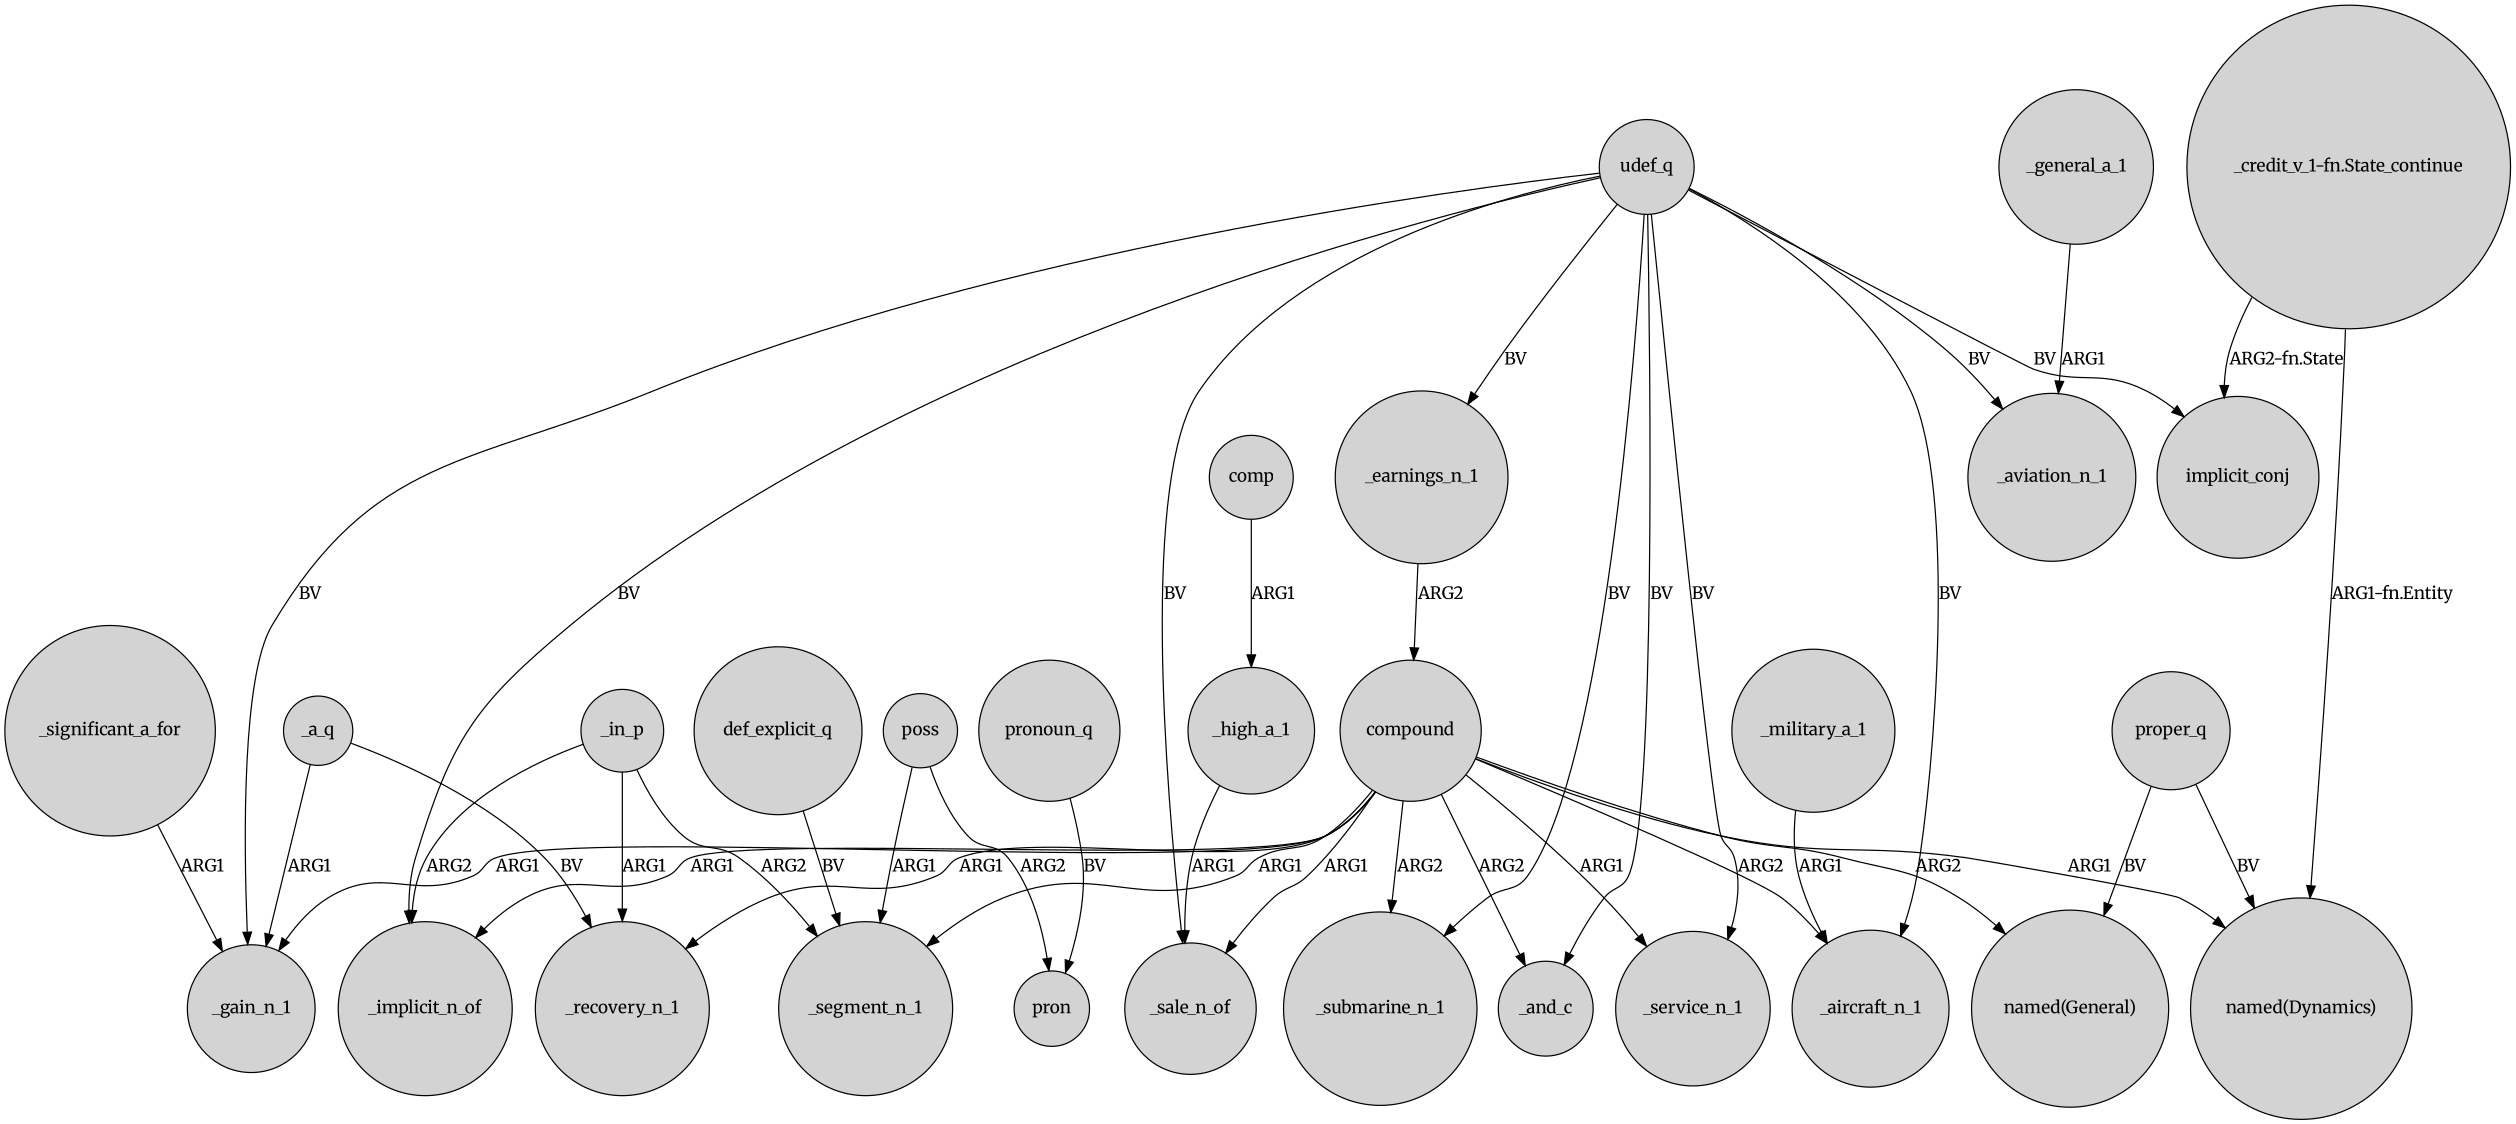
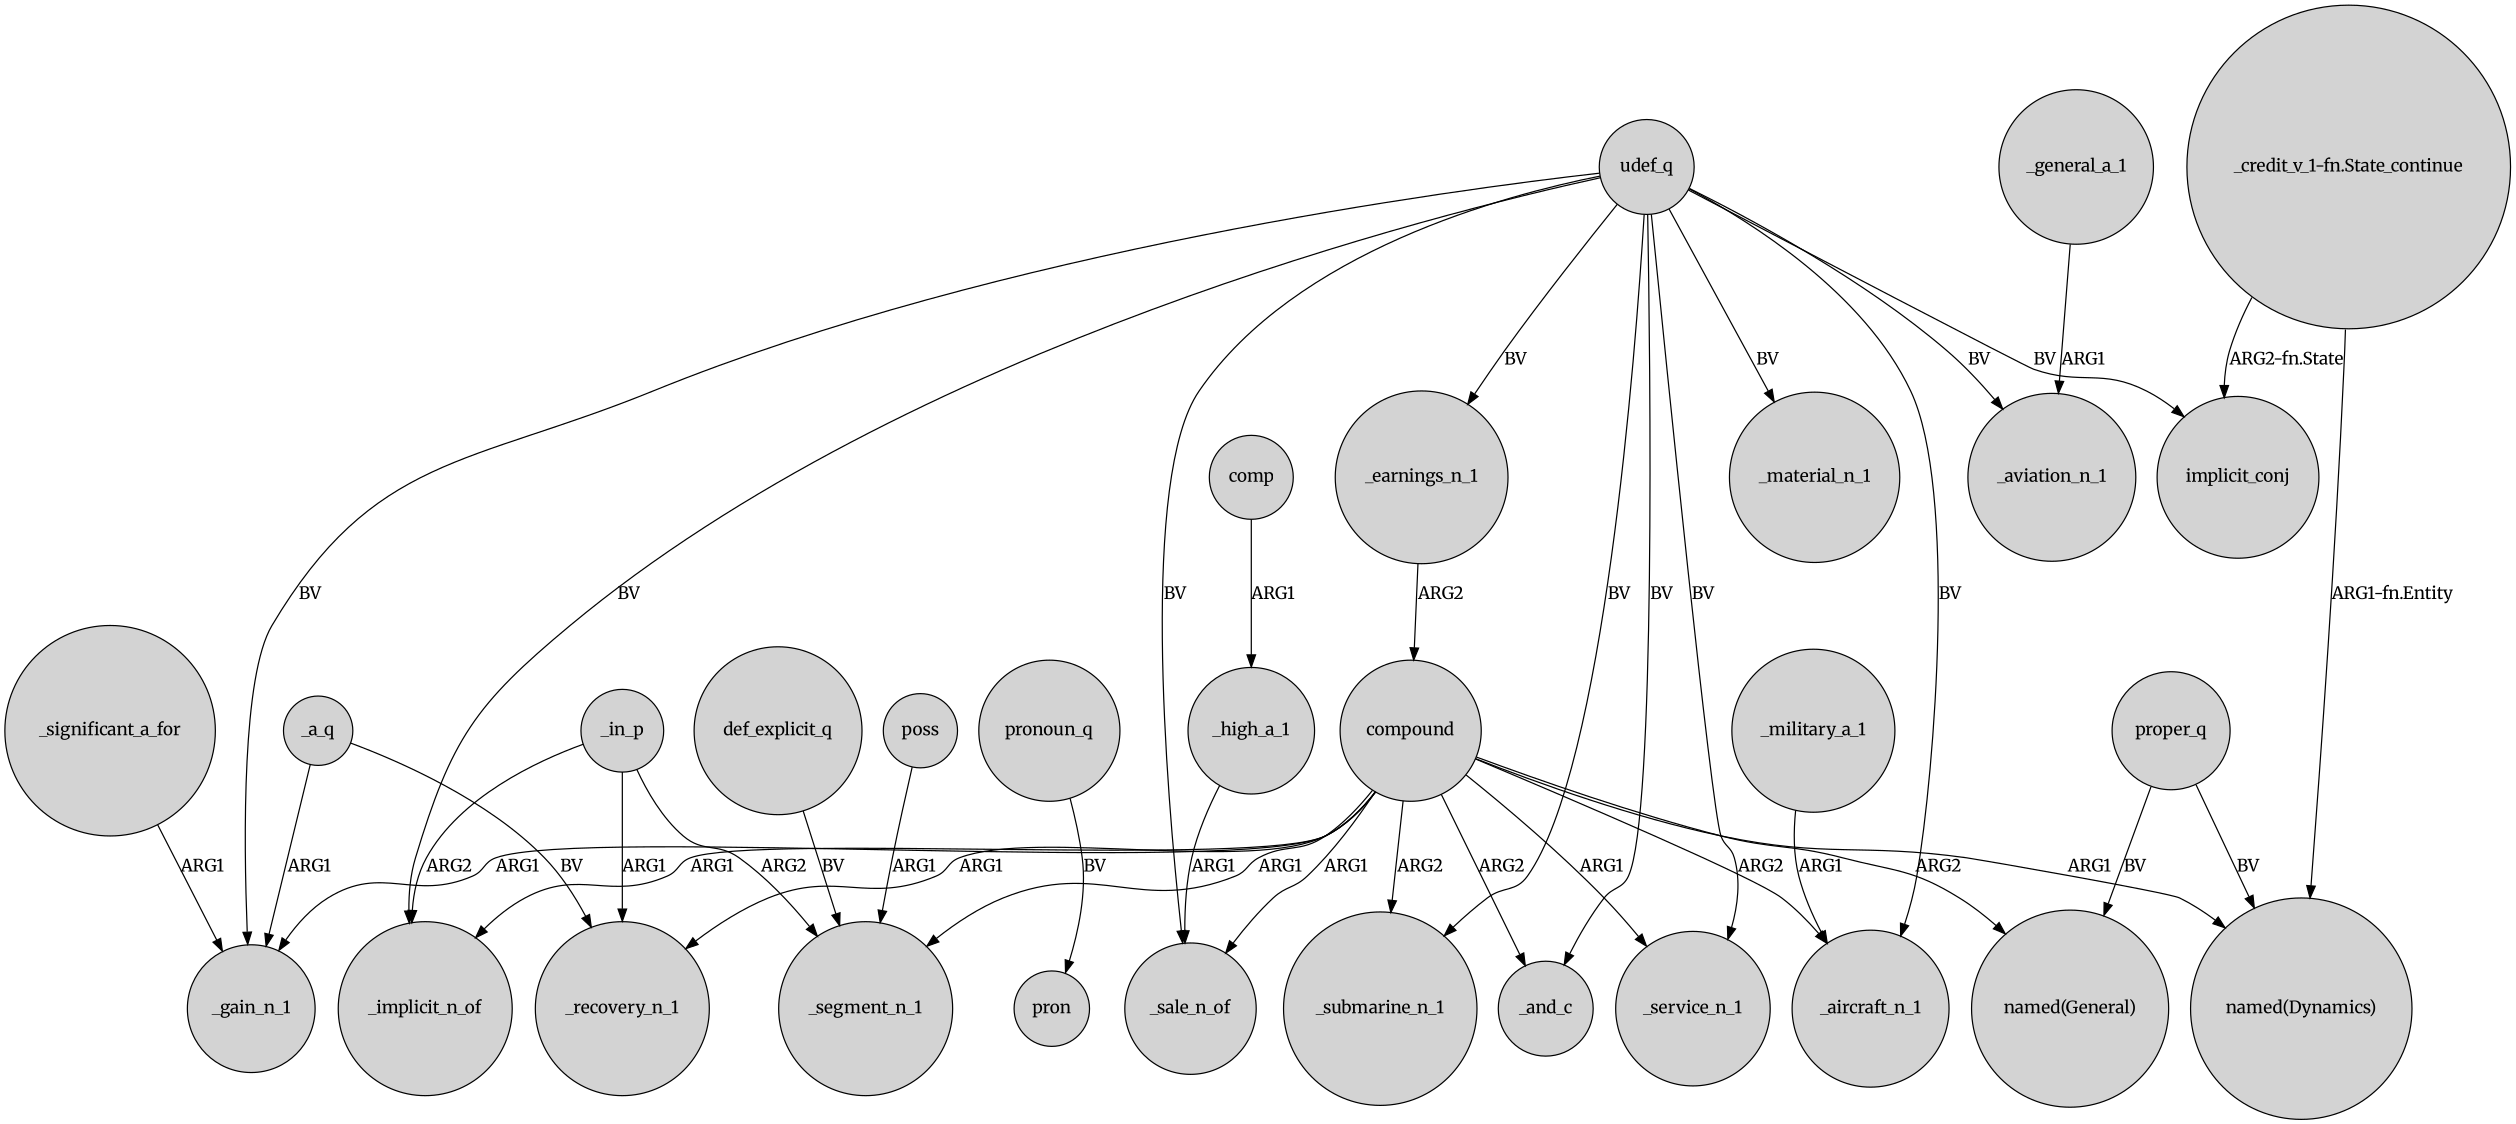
none -> (1815, 477)
(1010, 861) -> none
